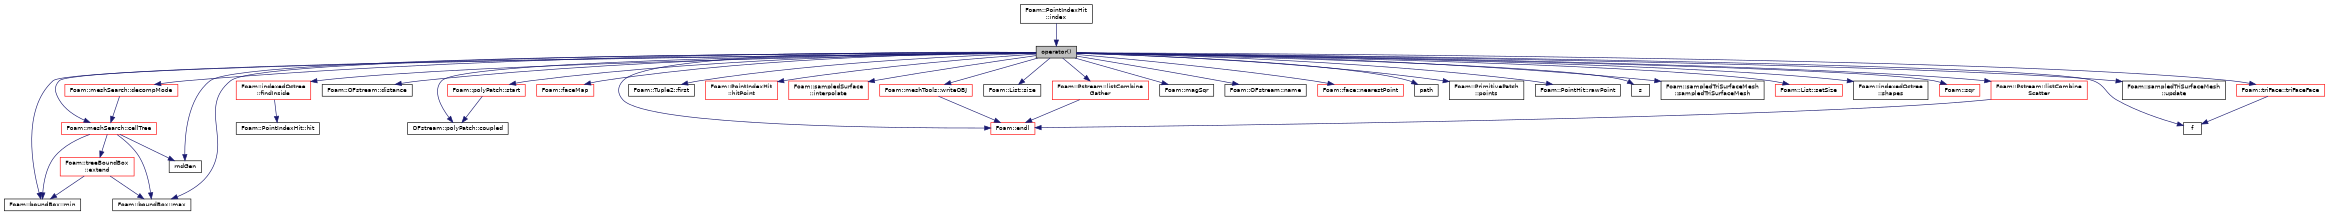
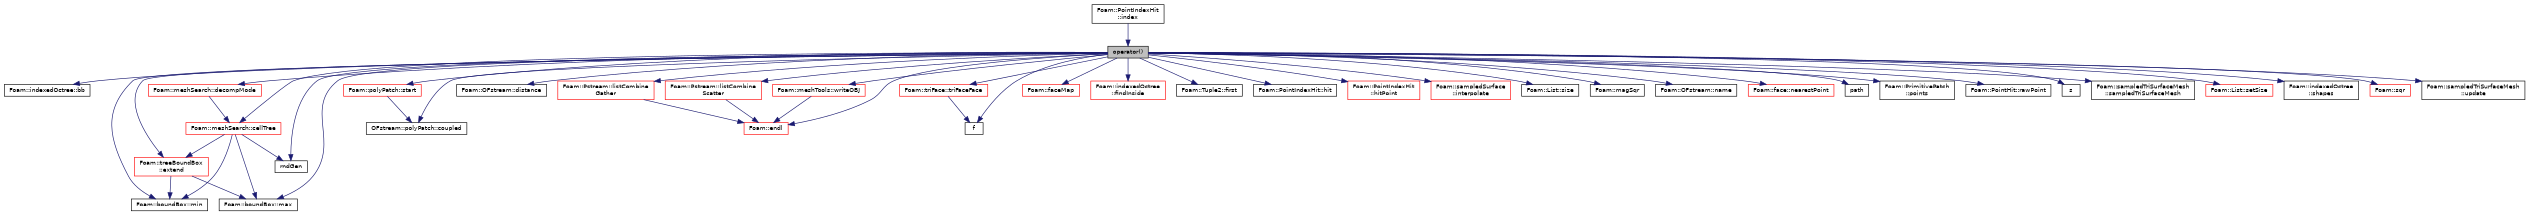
none -> (585, 61)
none -> (47, 90)
(275, 108) -> (1207, 70)
